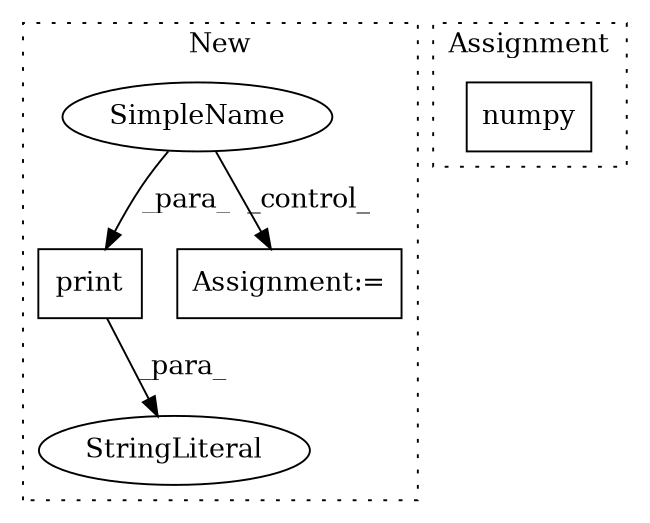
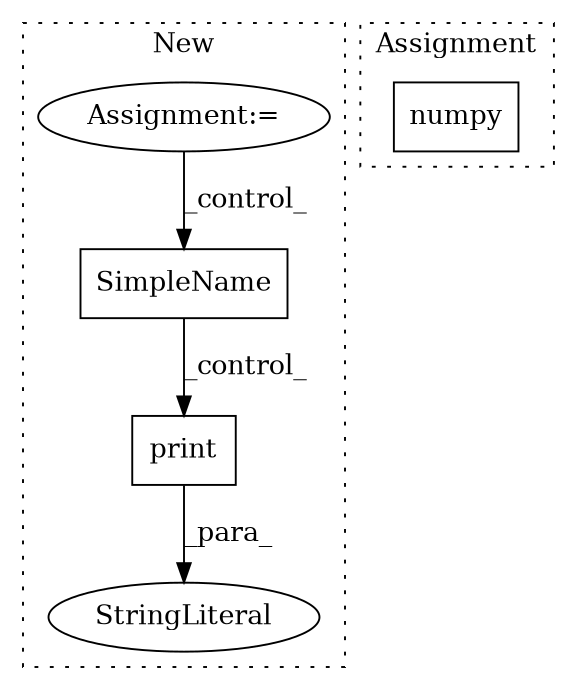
(197, 117) -> (184, 284)
(239, 192) -> (184, 191)
(186, 200) -> (245, 367)
(289, 284) -> (184, 117)
